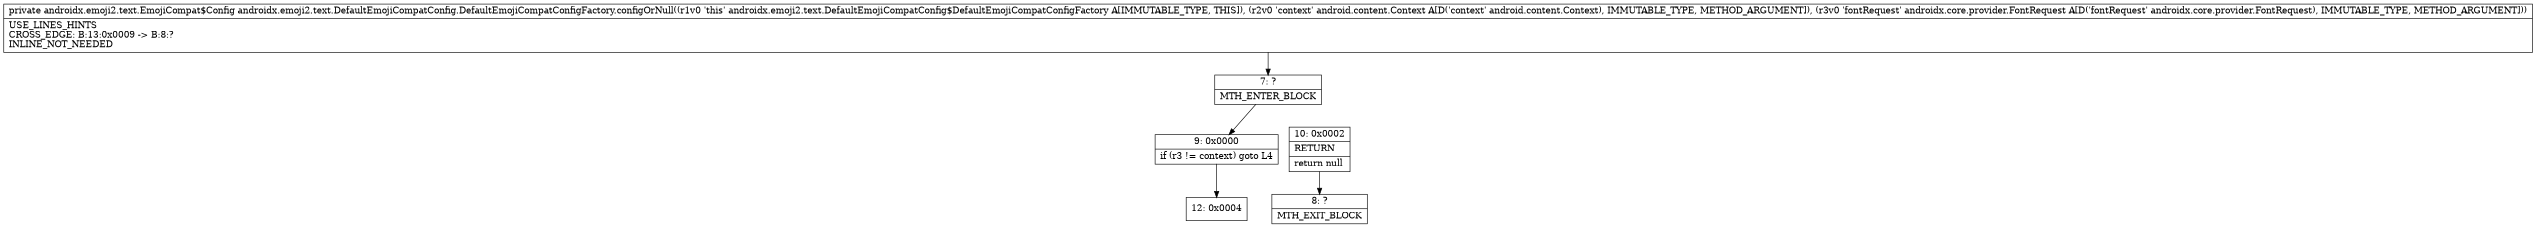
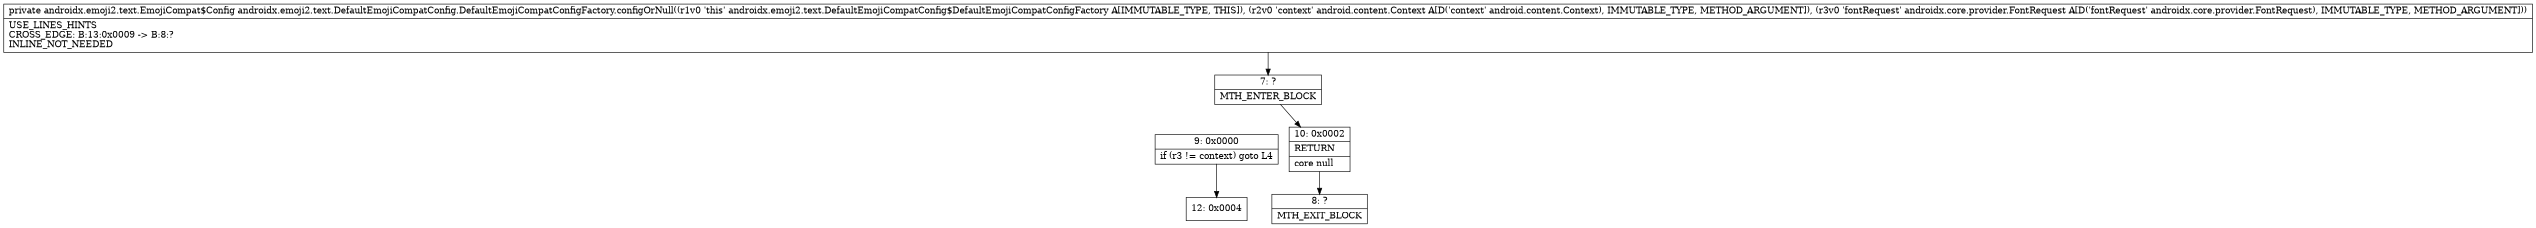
(1245, 117) -> (1288, 113)
(1319, 164) -> (1314, 164)
